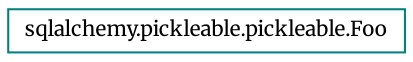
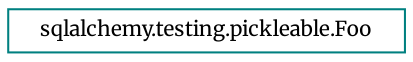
(207, 31) -> (207, 31)
